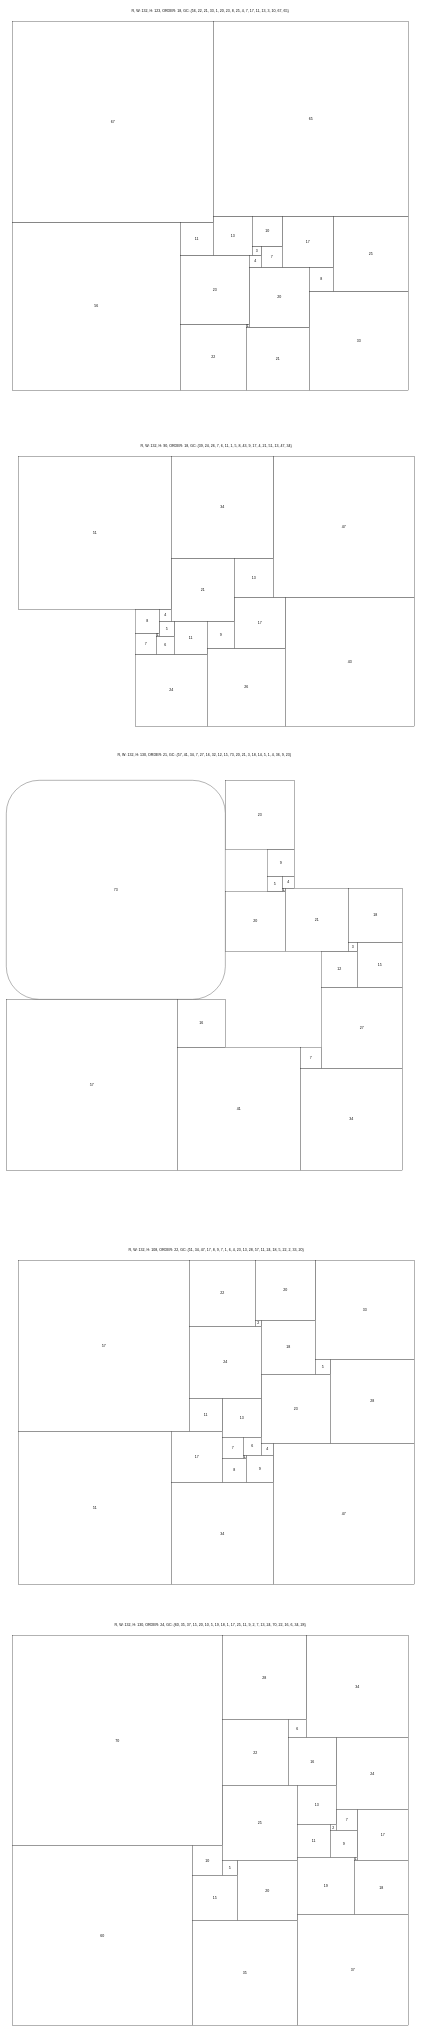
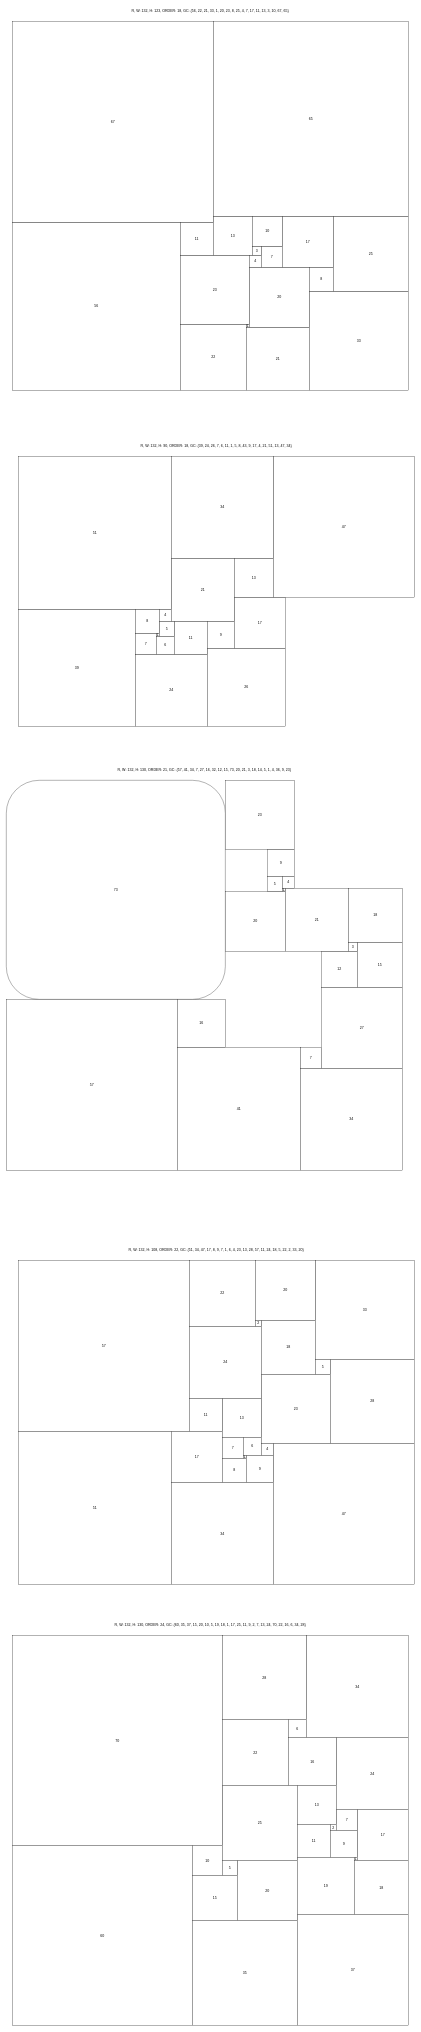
(350, 662) -> none
none -> (77, 668)
(204, 755) -> (204, 770)
